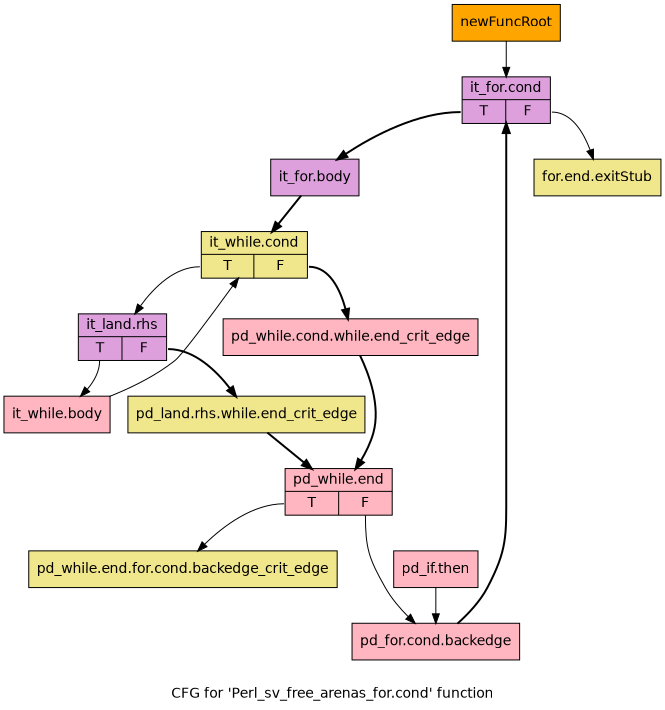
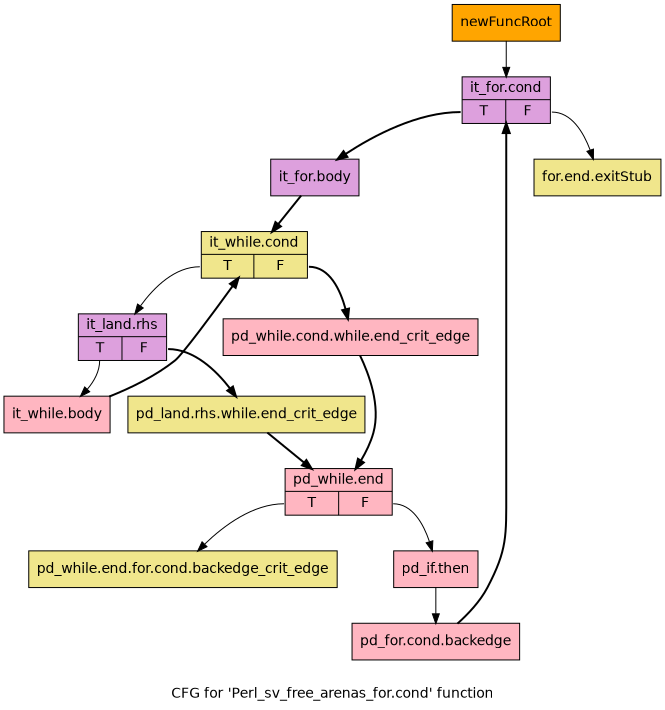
(179, 357) -> (179, 357)
(376, 570) -> (417, 517)
